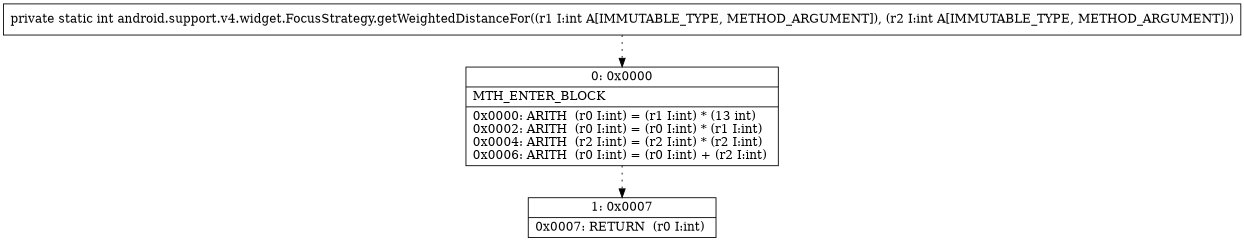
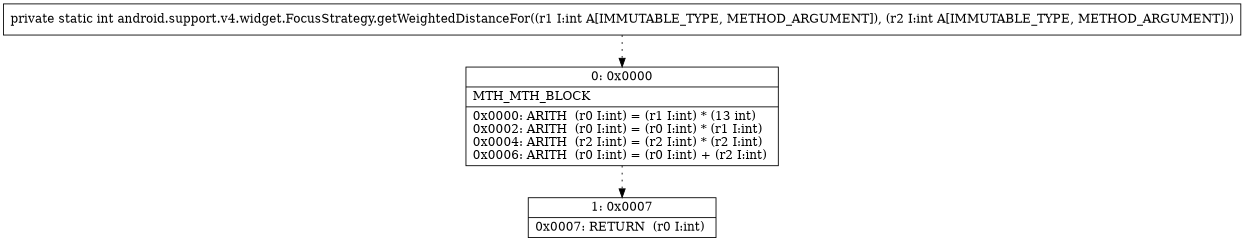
(540, 96) -> (532, 96)
